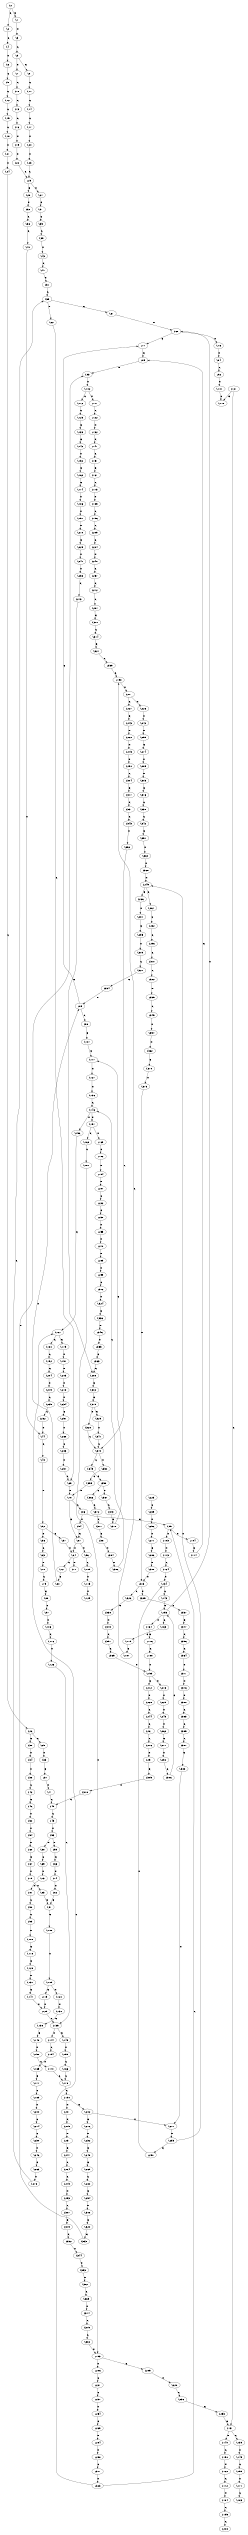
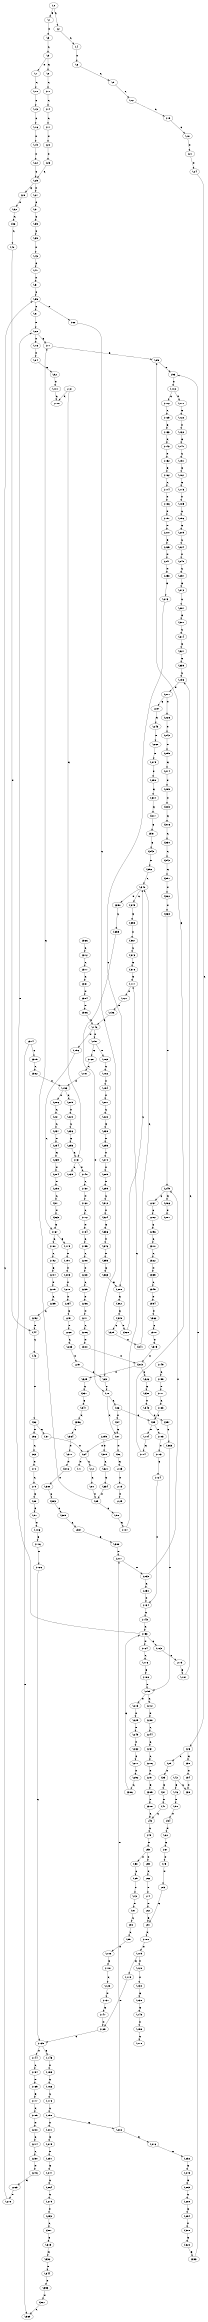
(140, 925) -> none
none -> (85, 1267)
(97, 1490) -> none
(30, 1784) -> (181, 1784)
(194, 2046) -> (157, 1414)
(57, 2075) -> none
(86, 2305) -> (25, 1678)
(239, 2449) -> none
